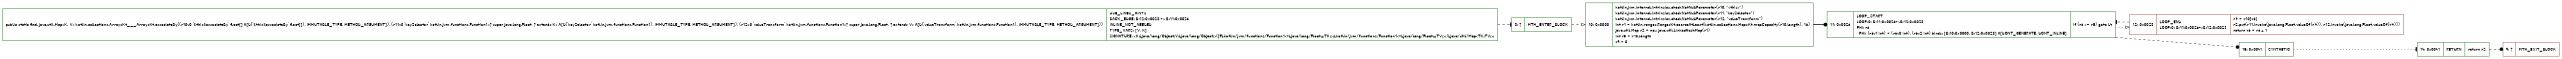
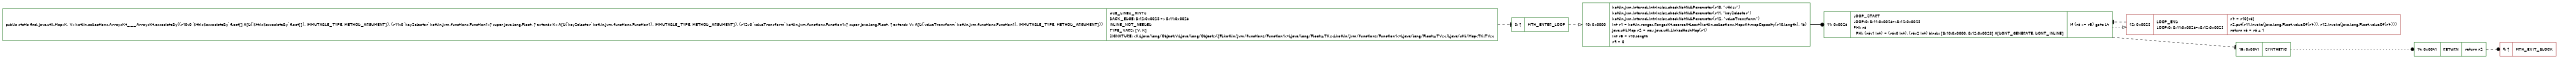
(1548, 24) -> (1547, 24)
(2176, 42) -> (2173, 42)
(2354, 49) -> (2351, 49)
